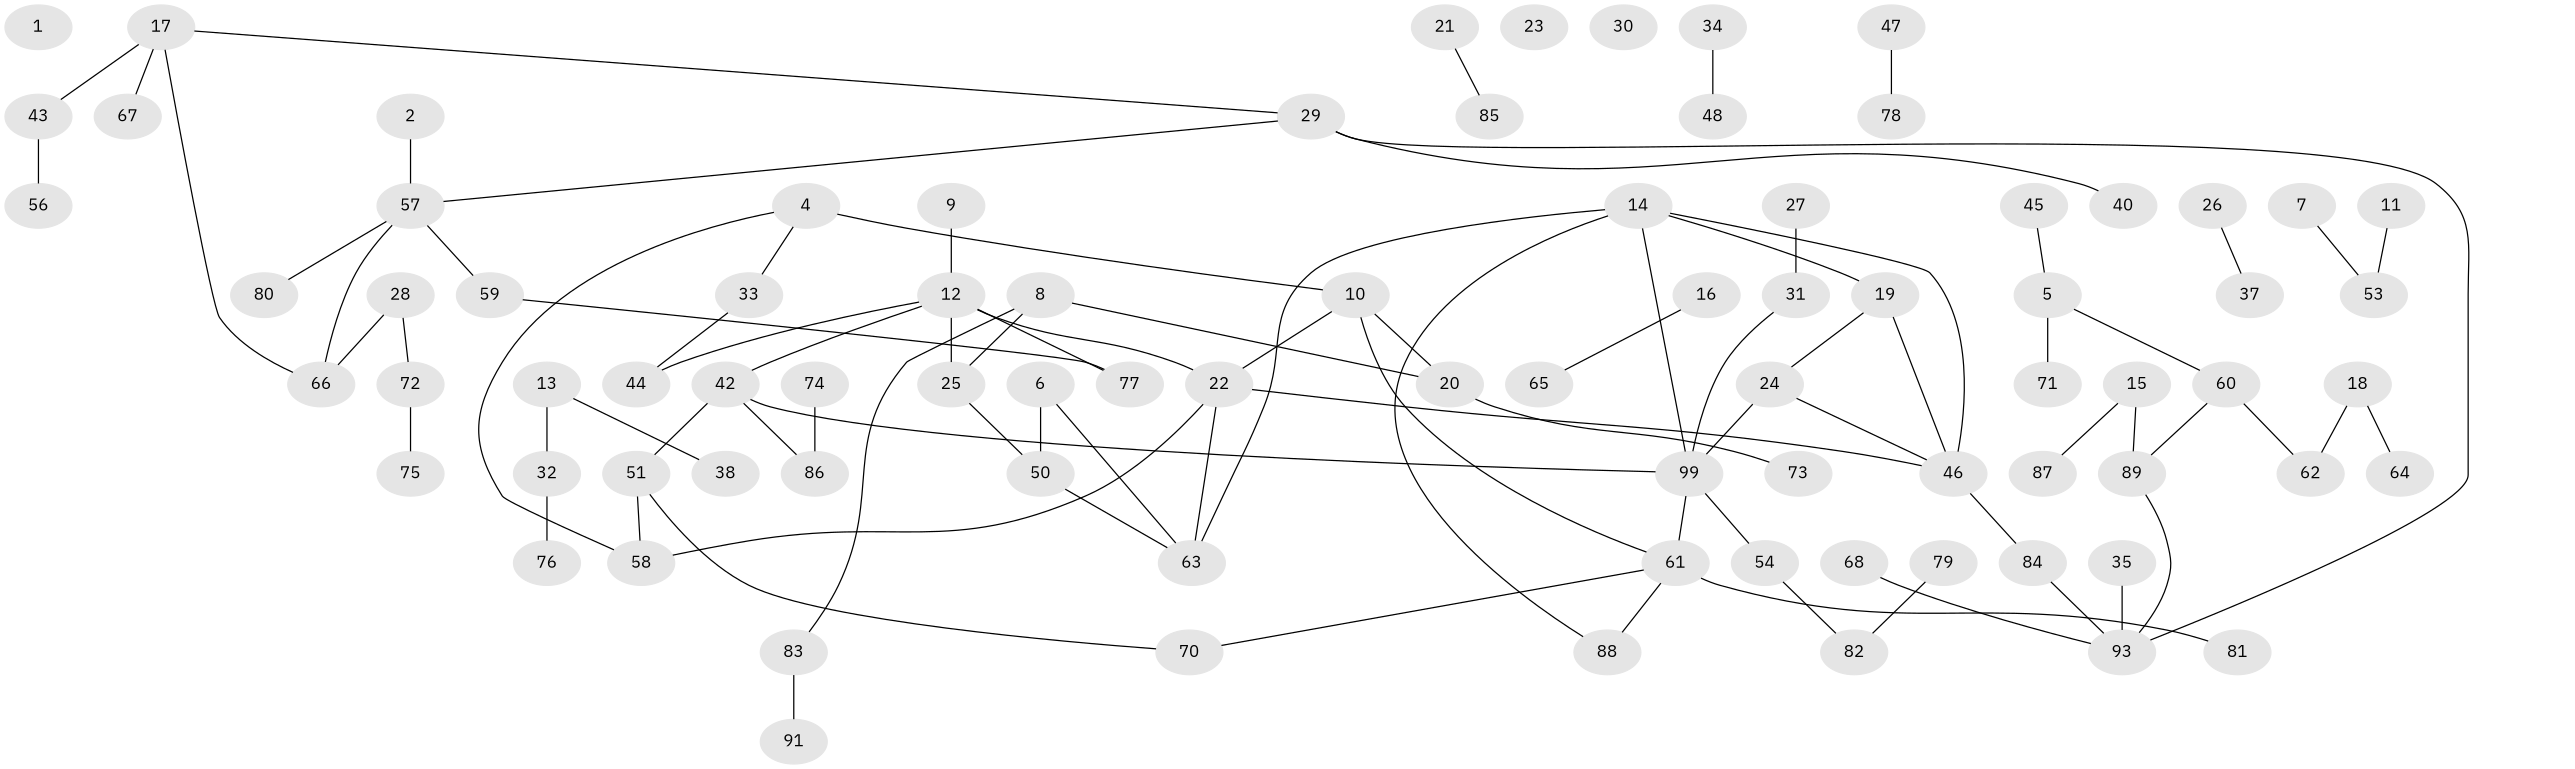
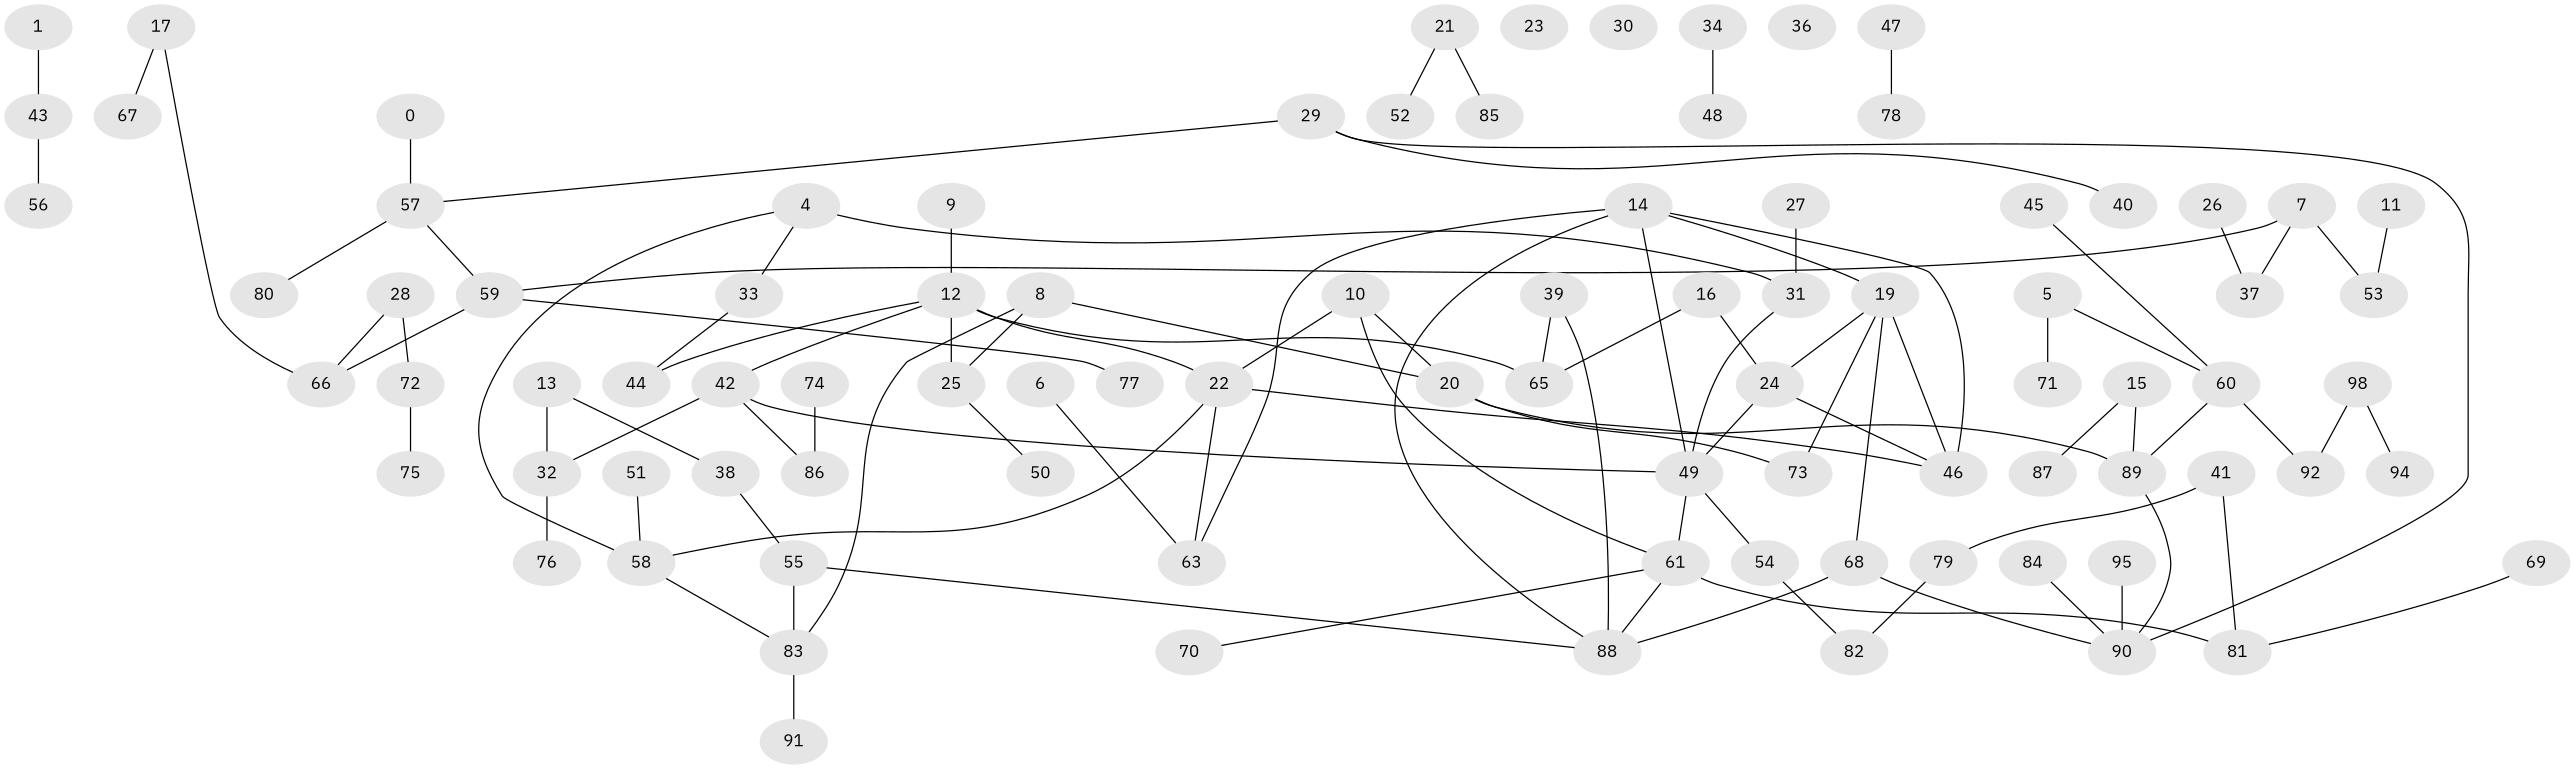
none -> (1802, 27)
(100, 72) -> (38, 72)
(736, 72) -> none
(411, 117) -> (411, 117)
none -> (1400, 117)
(2041, 250) -> (2130, 295)
none -> (2276, 250)
(1079, 256) -> (1306, 236)
none -> (1401, 272)
(348, 288) -> (414, 335)
none -> (1554, 295)
none -> (1736, 336)
(1041, 340) -> (1204, 341)
none -> (1842, 384)
(2358, 384) -> (2358, 384)
none -> (1871, 418)
(681, 429) -> (646, 425)
(1041, 429) -> none
none -> (1791, 429)
(1689, 474) -> (1689, 474)
none -> (2221, 474)
(2311, 474) -> (2311, 474)
(2400, 474) -> (2400, 474)
(1116, 518) -> none
(1993, 518) -> none
none -> (794, 563)
(2122, 563) -> (2122, 563)
none -> (2536, 563)
none -> (718, 608)
none -> (1734, 613)
(883, 619) -> none
(2122, 652) -> (2122, 652)
